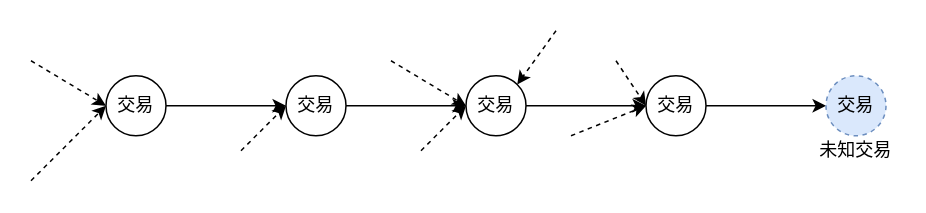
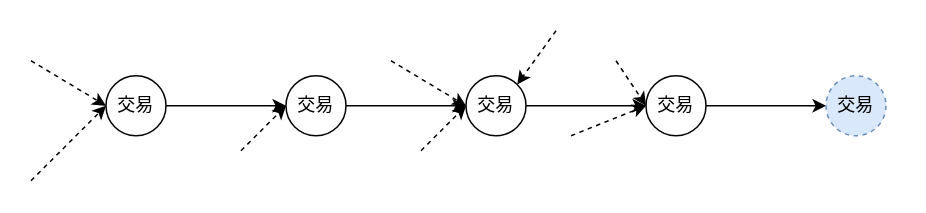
(856, 151) -> none
